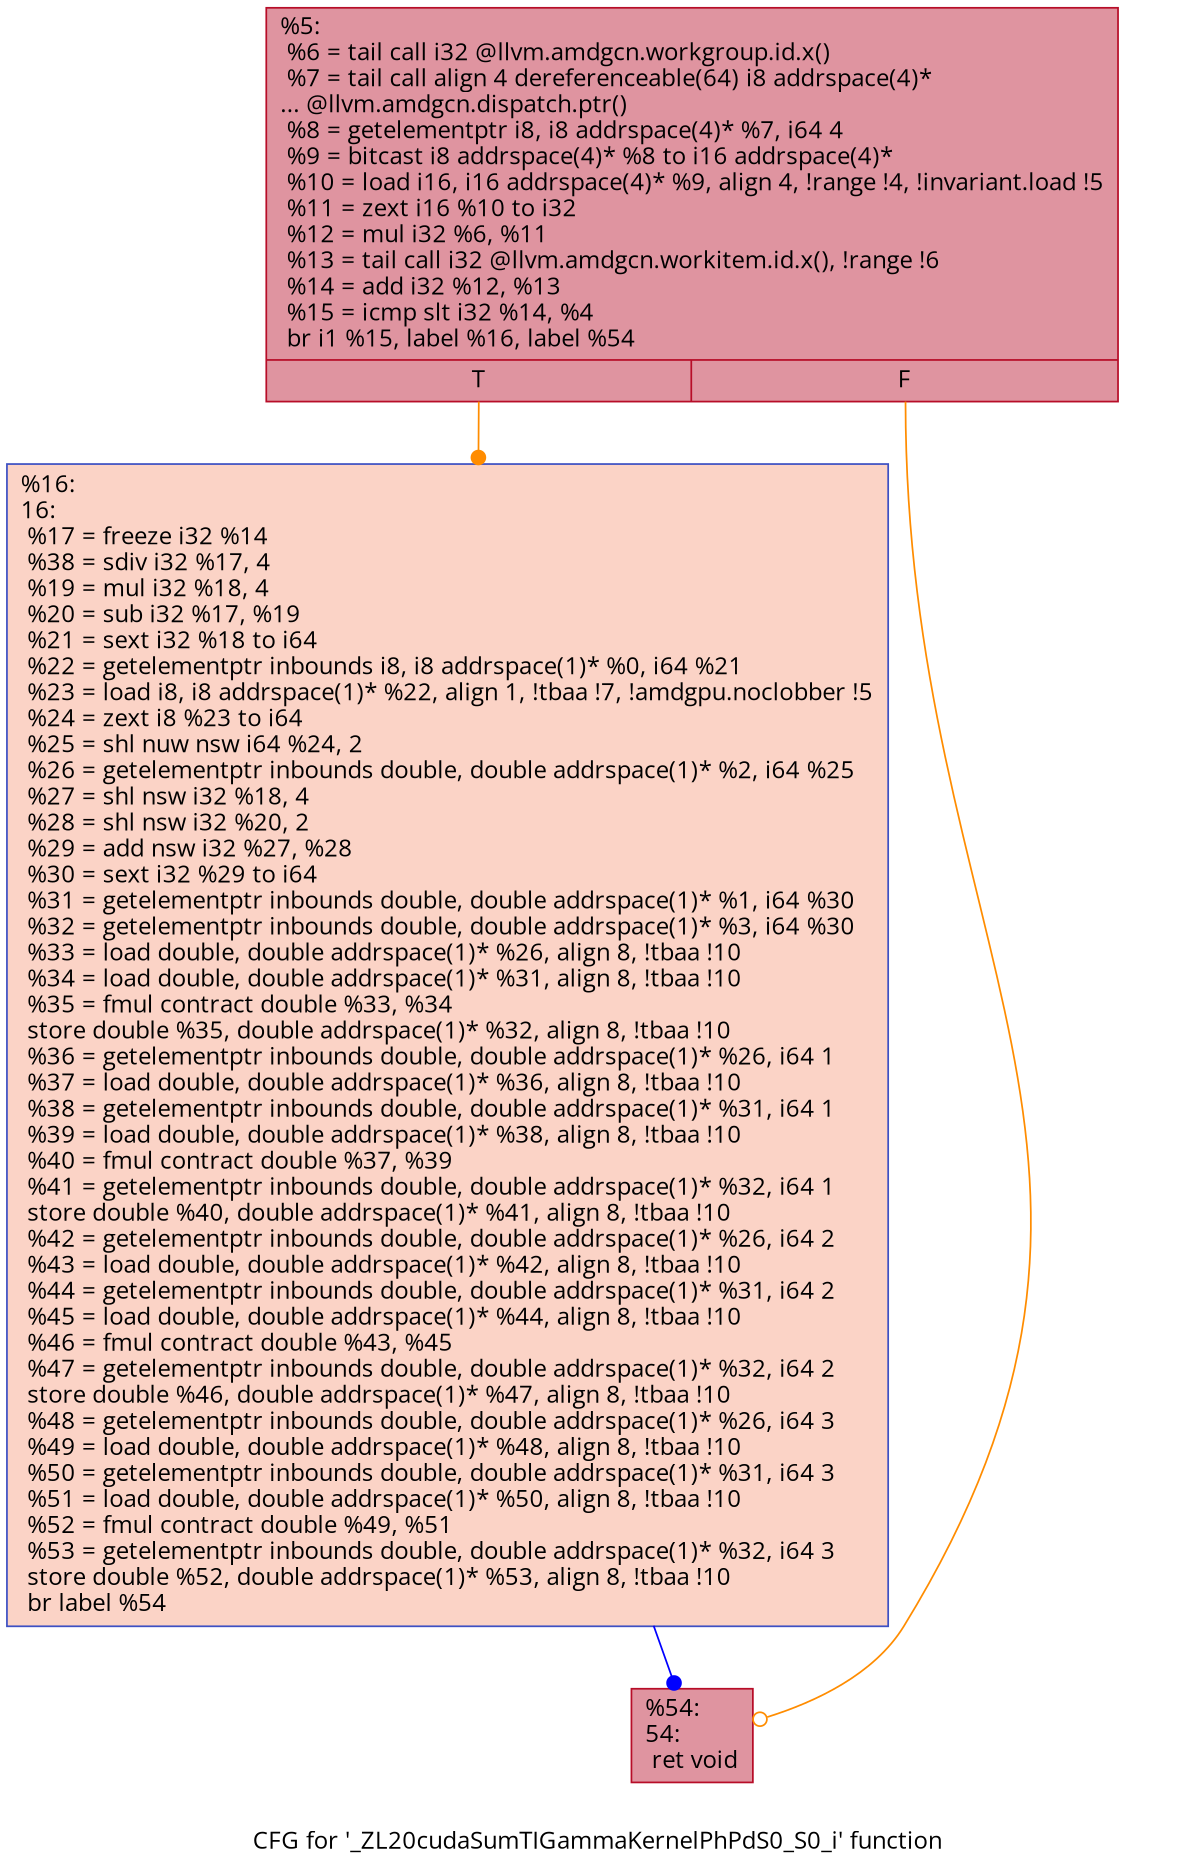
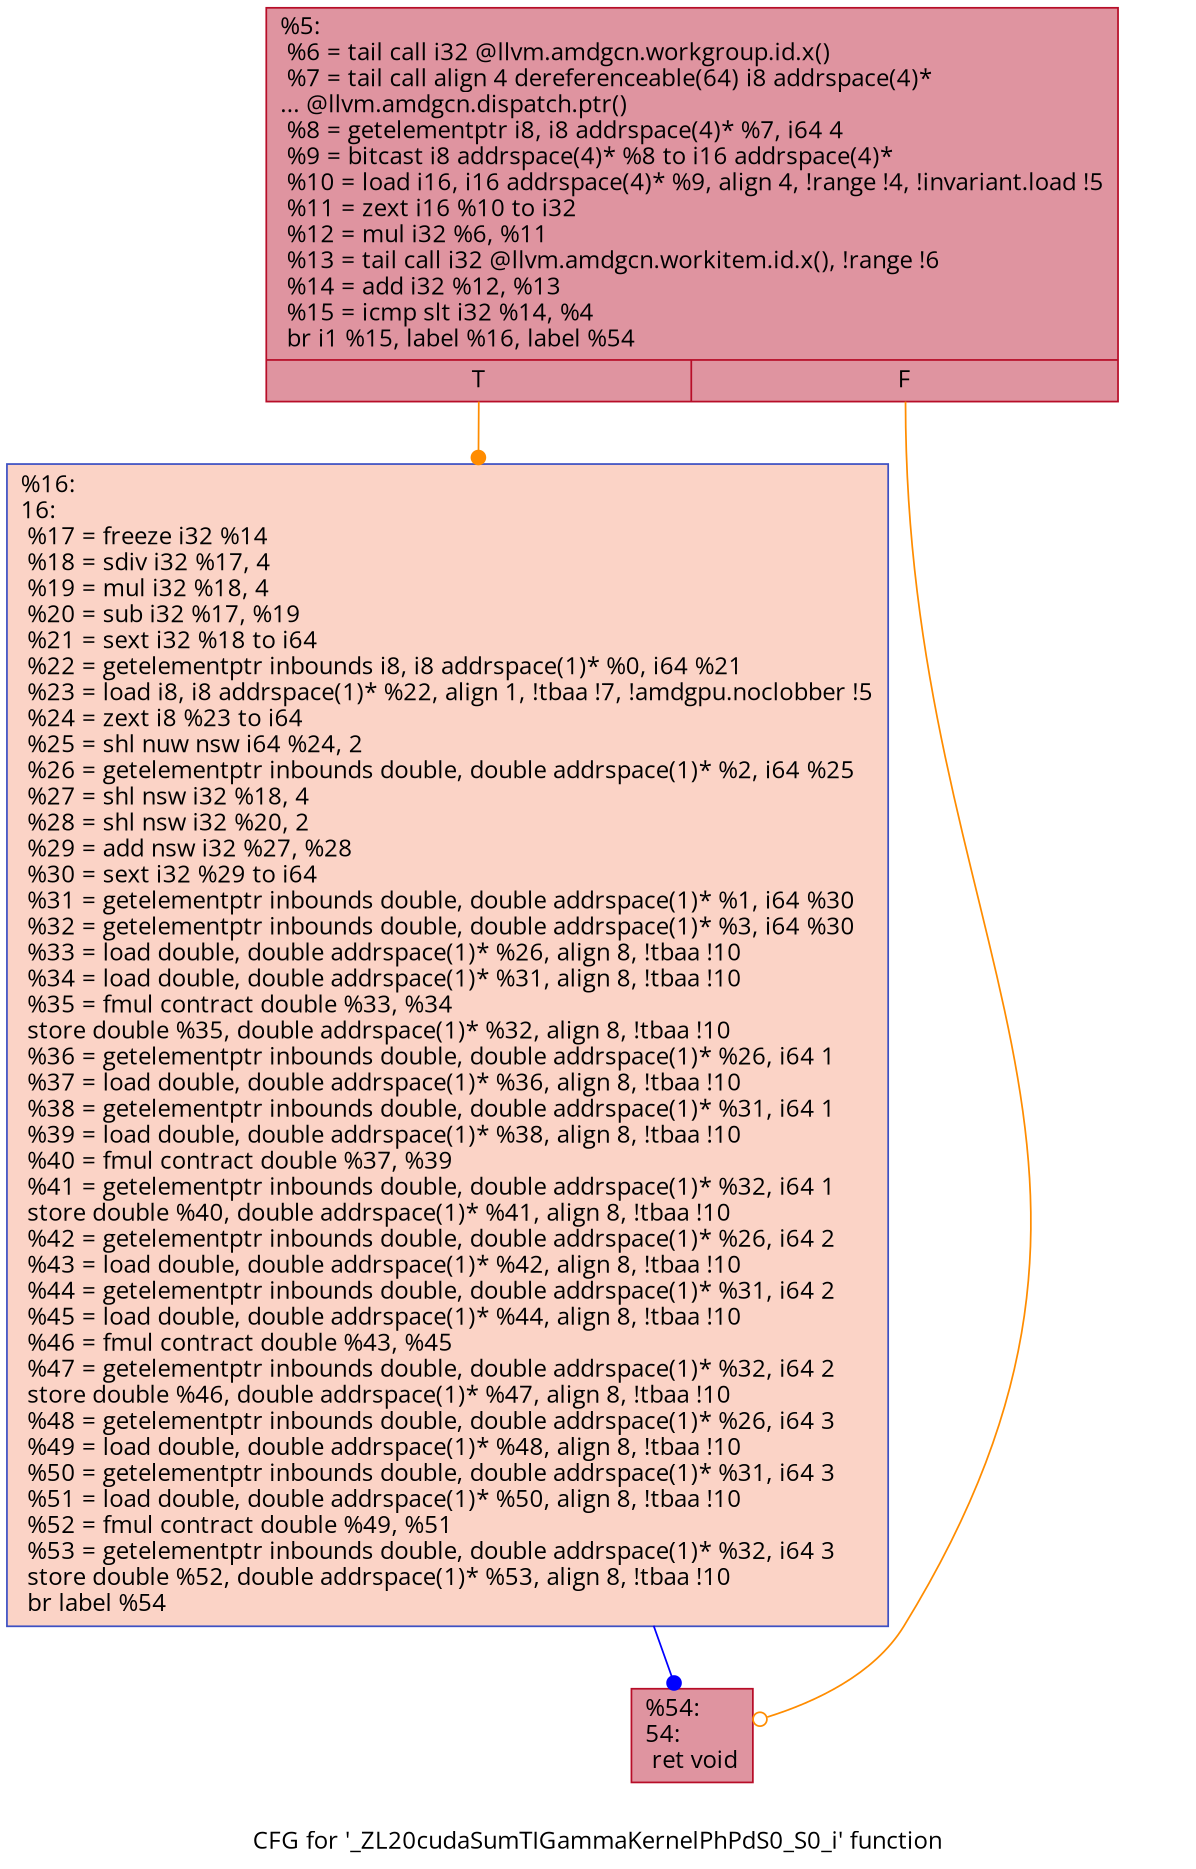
(147, 563) -> (147, 563)
